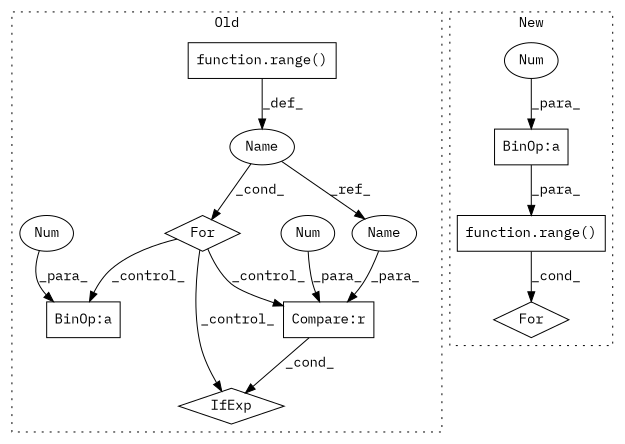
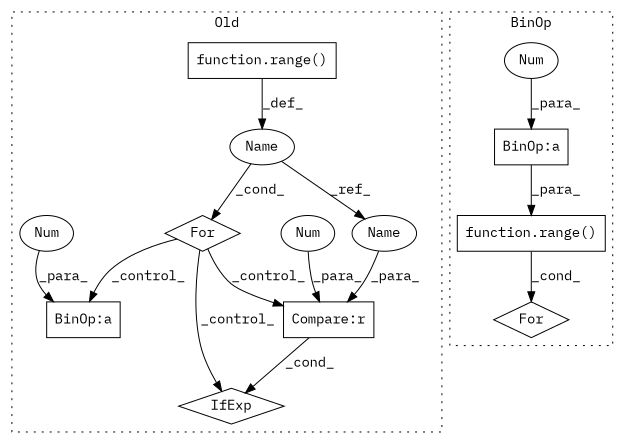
(531, 23) -> (531, 23)
